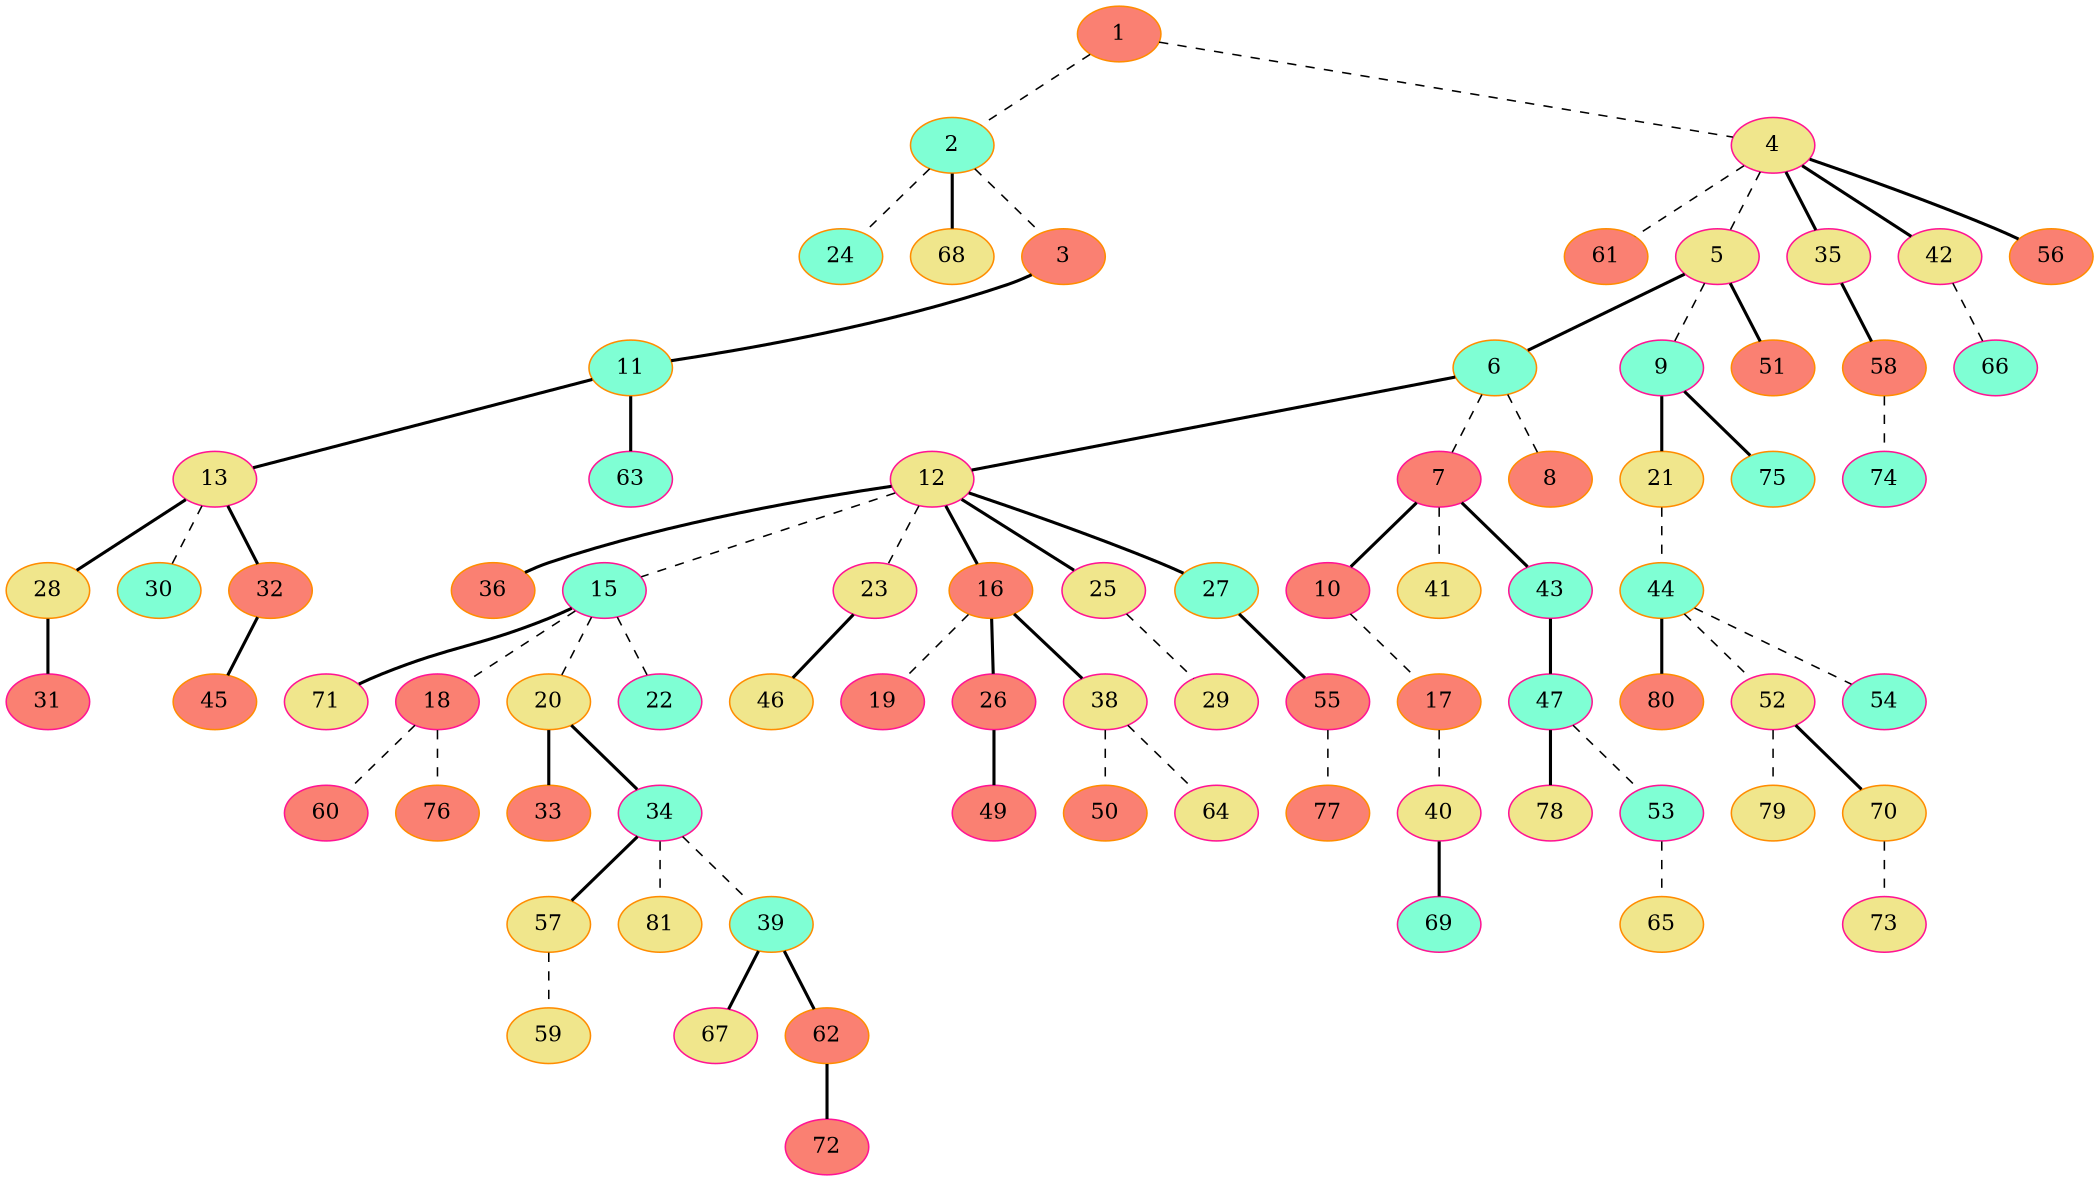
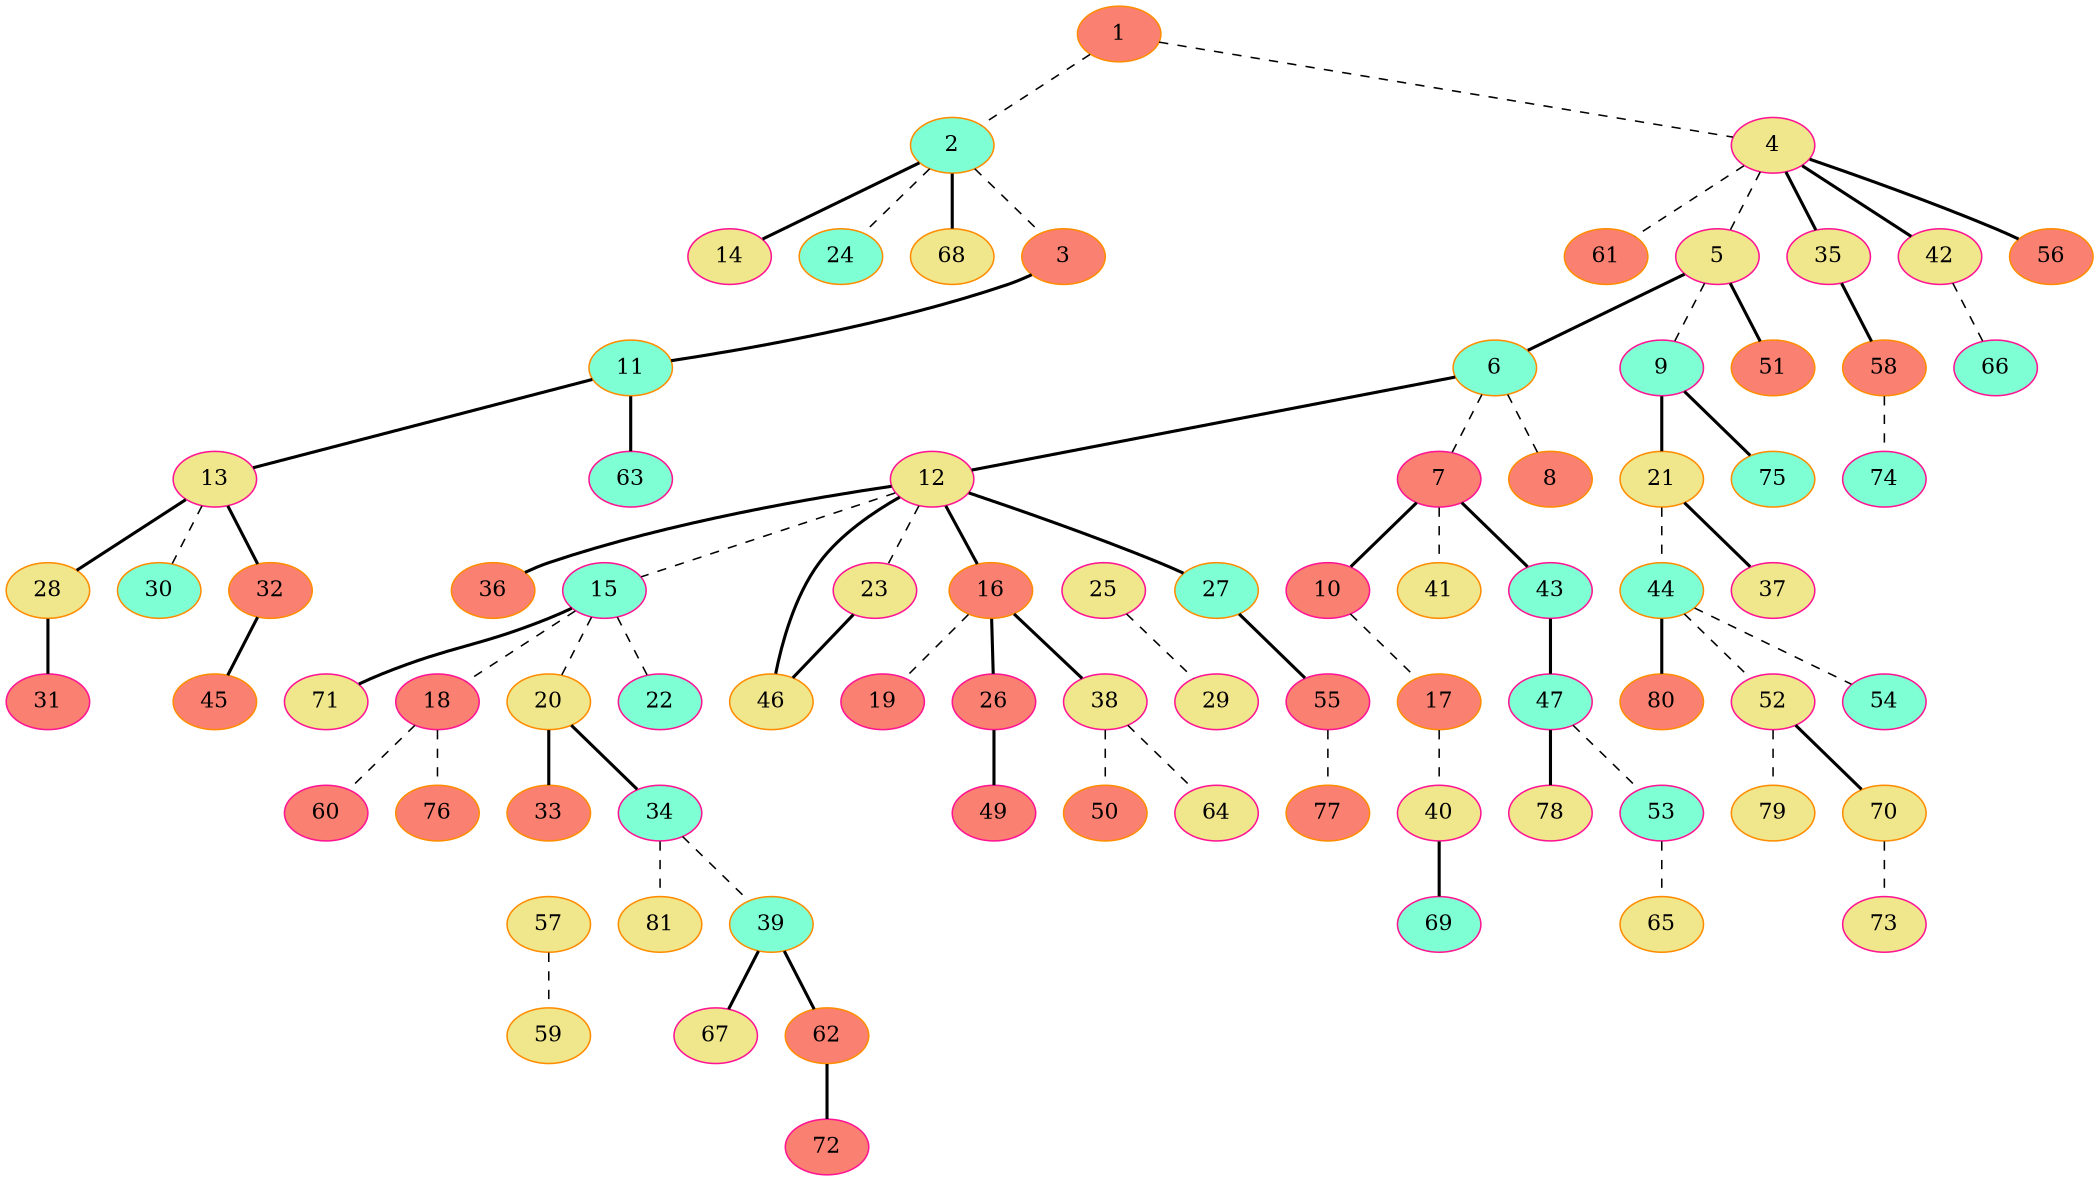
none -> (730, 257)
(1018, 535) -> (815, 569)
none -> (1773, 591)
(605, 869) -> none
